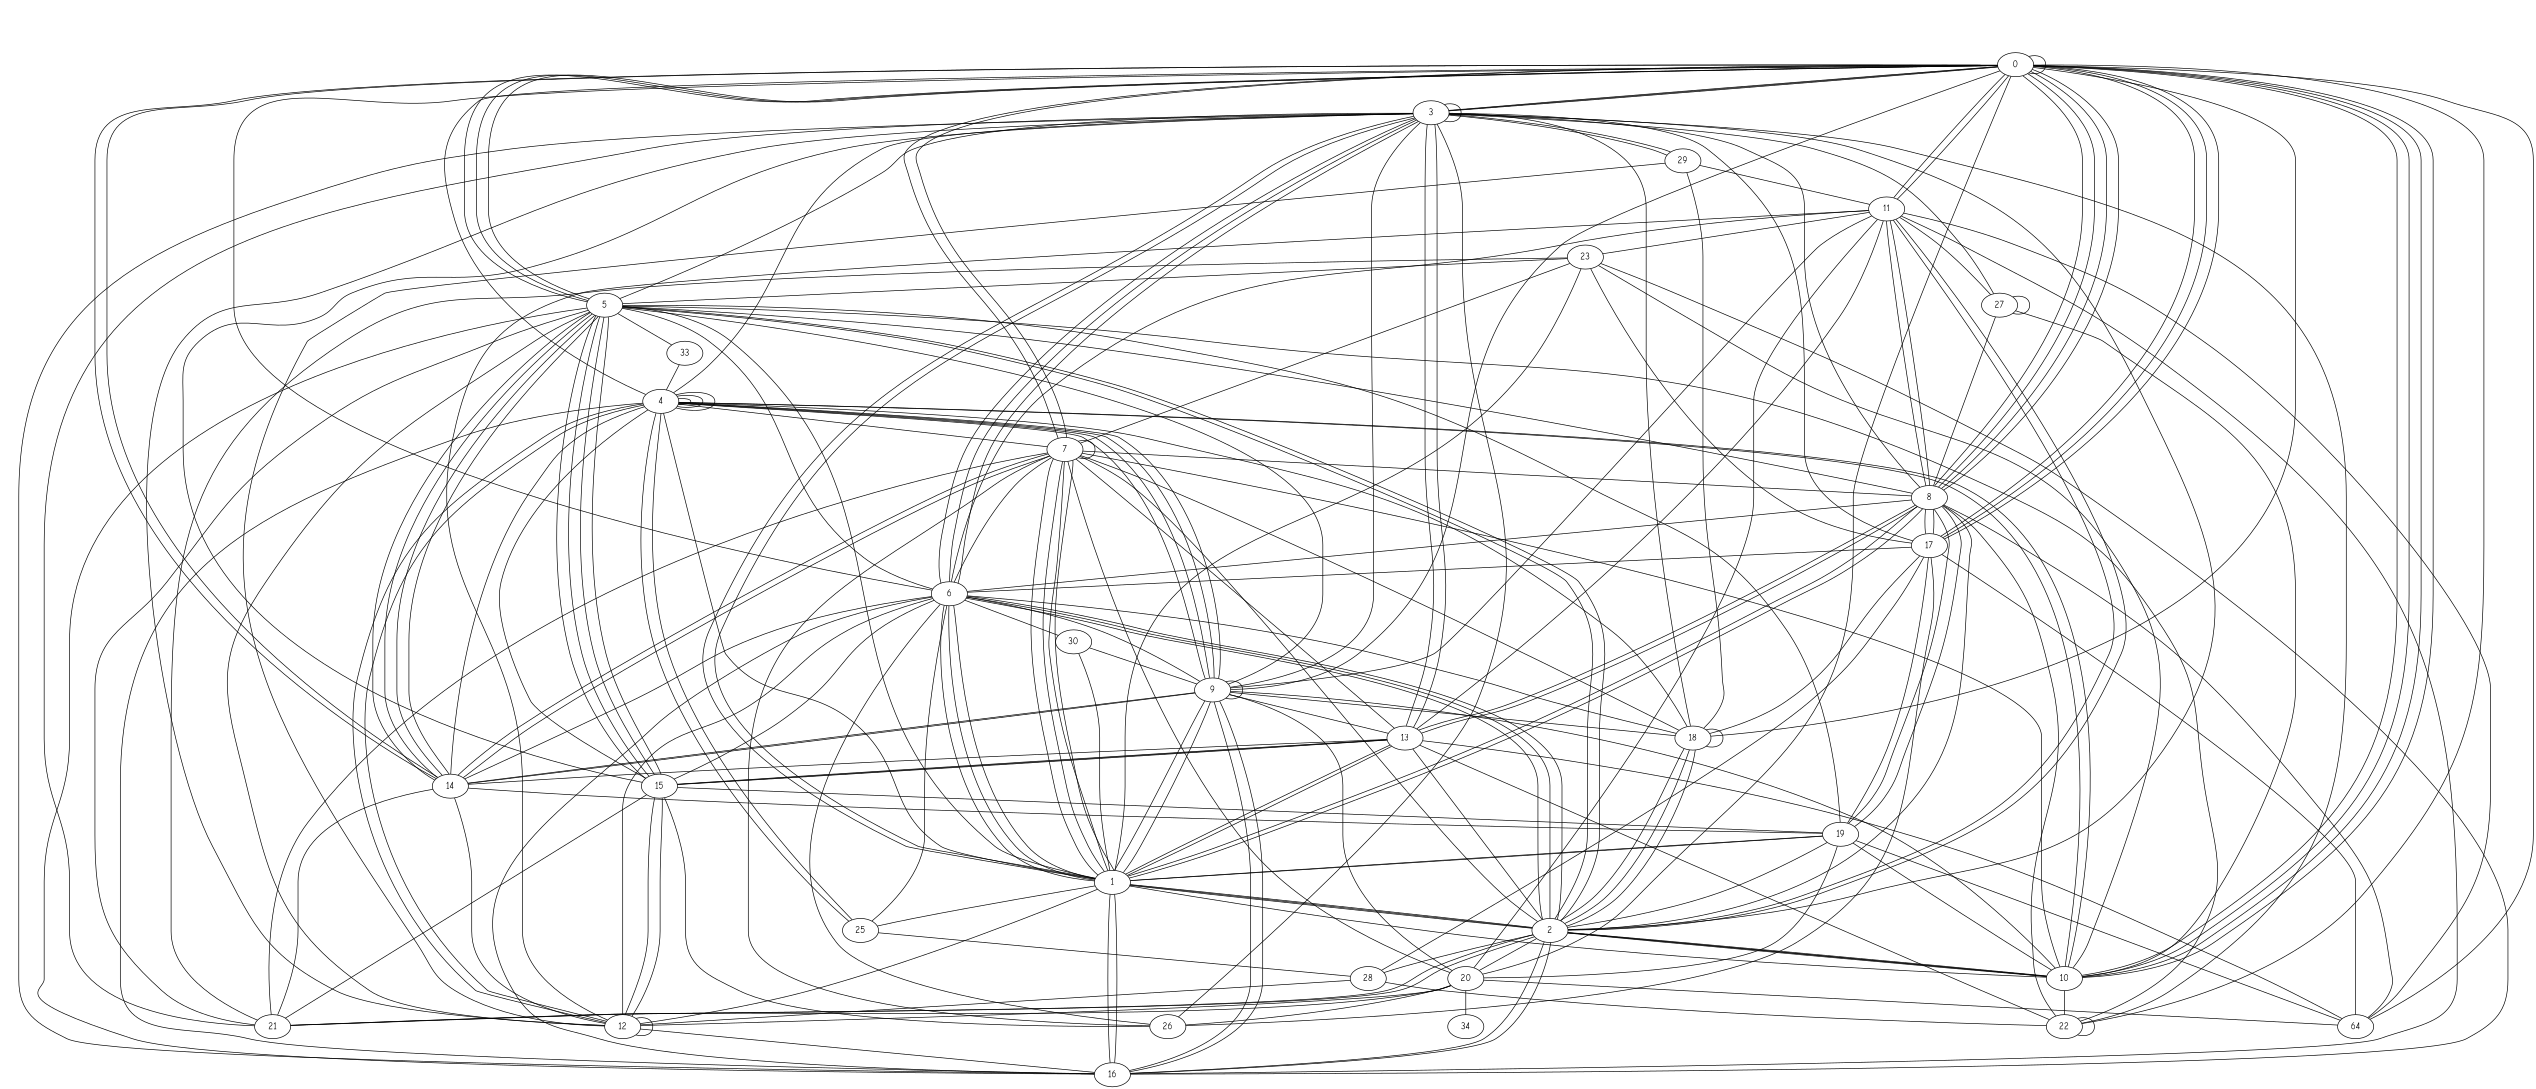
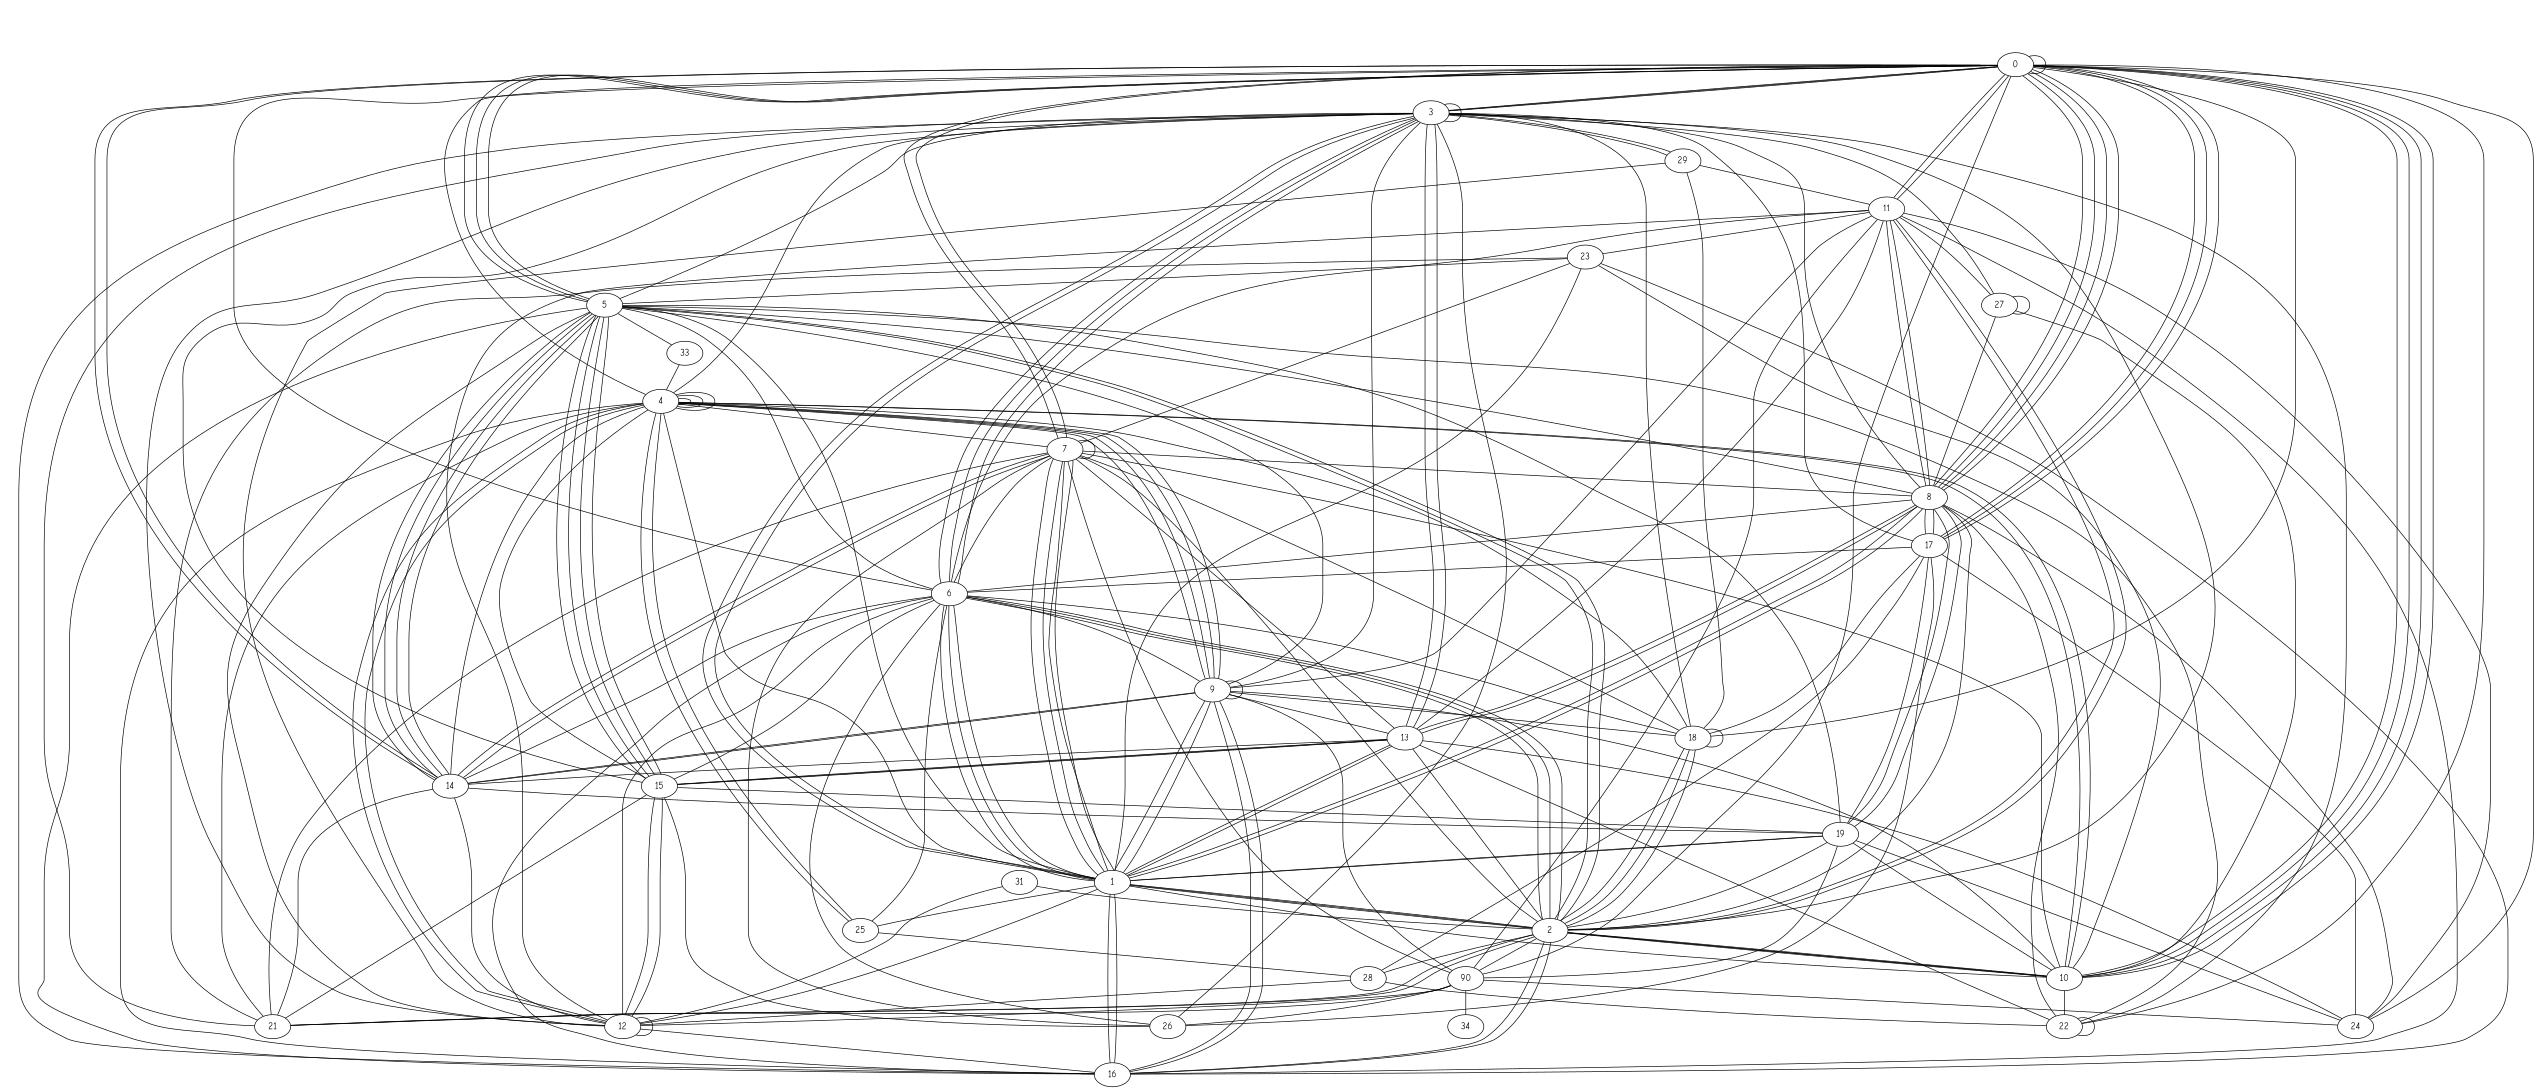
(1518, 293) -> none
(1710, 441) -> none
(133, 616) -> (270, 604)
(1074, 642) -> none
none -> (1020, 882)
(1466, 979) -> (1466, 979)
(2356, 1027) -> (2356, 1027)
